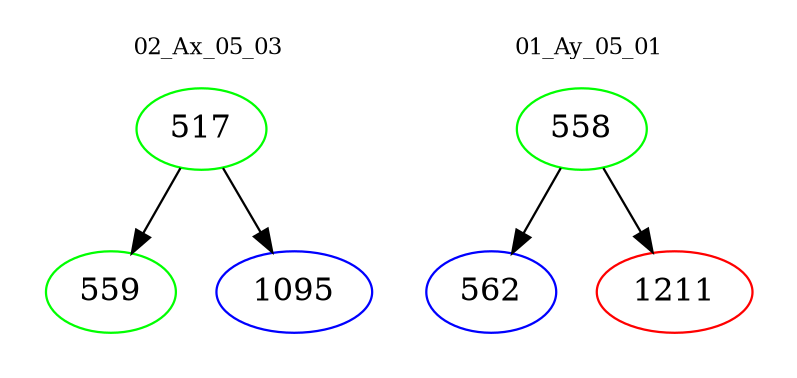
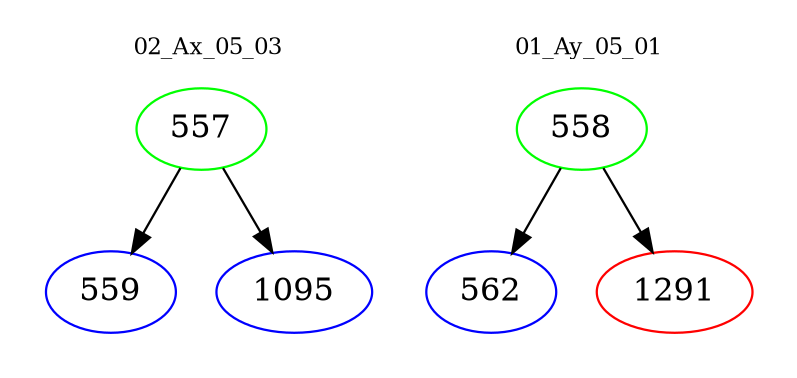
(201, 129) -> (201, 129)
(111, 292) -> (111, 292)
(675, 292) -> (675, 292)
